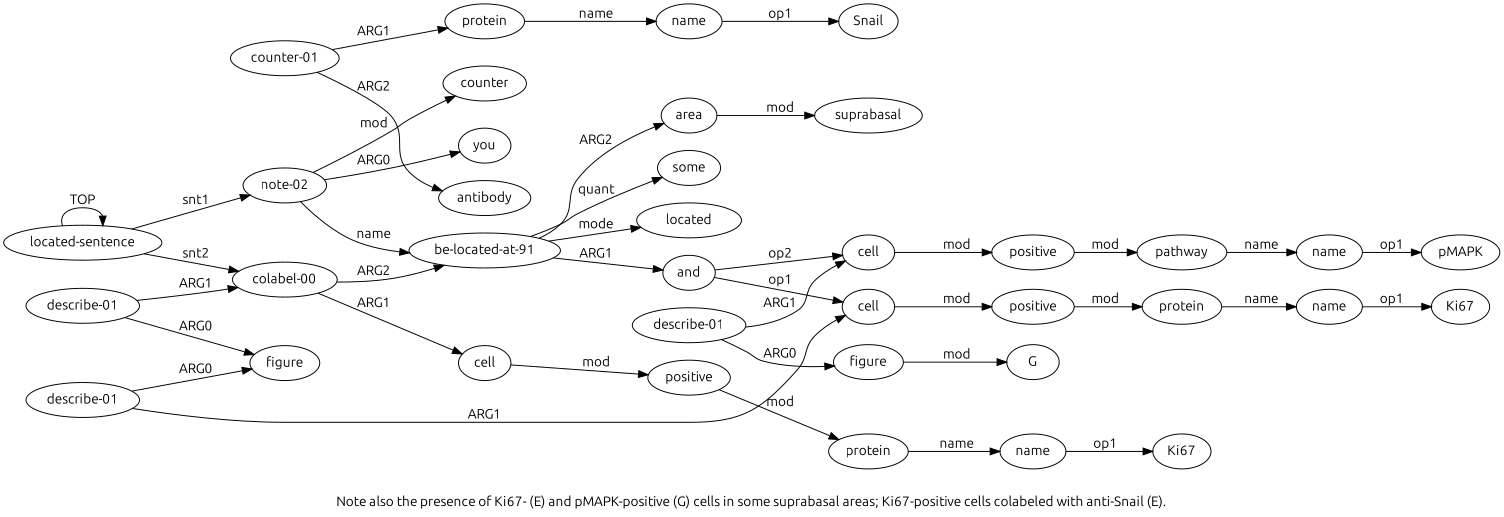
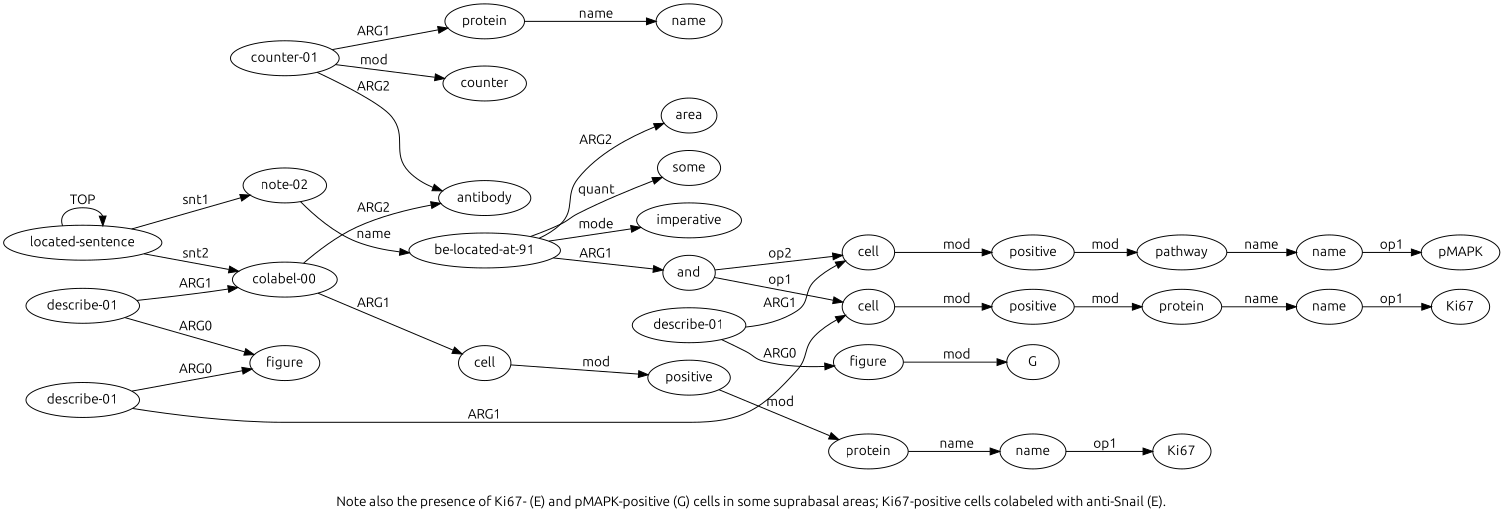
(868, 21) -> none
(868, 116) -> none
(380, 137) -> (385, 71)
(485, 146) -> none
(689, 220) -> (689, 220)
(386, 279) -> (363, 224)
